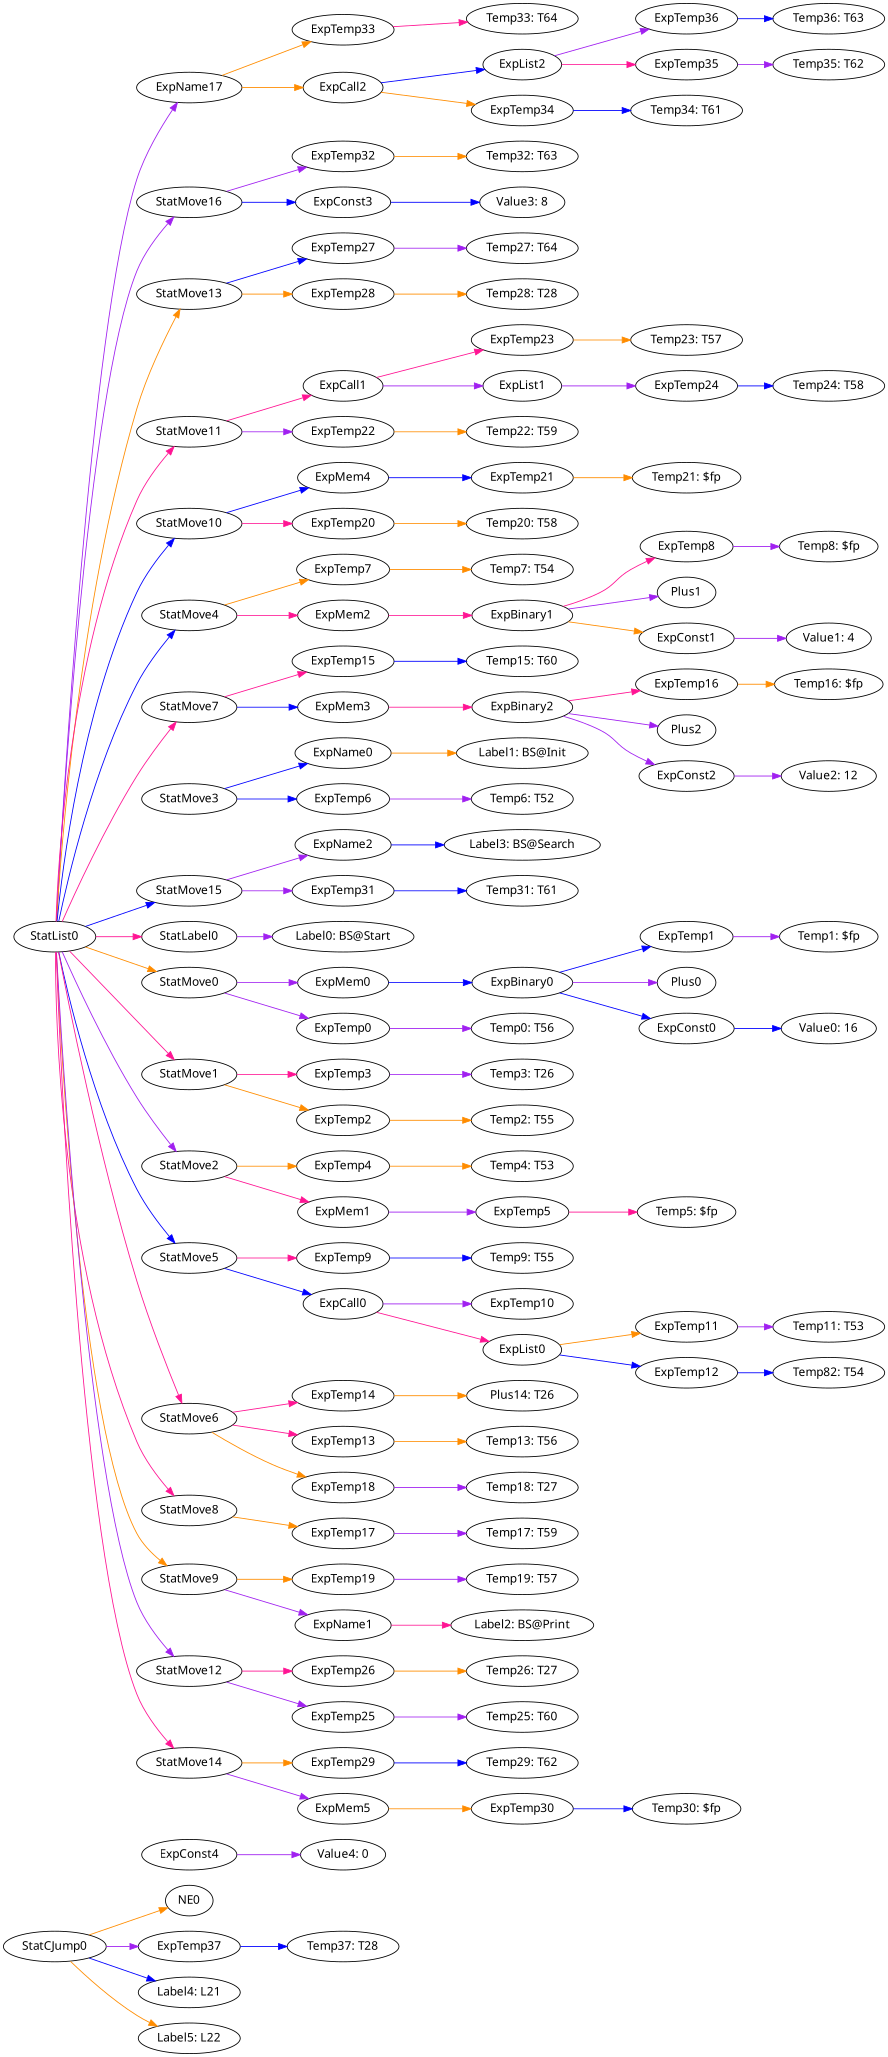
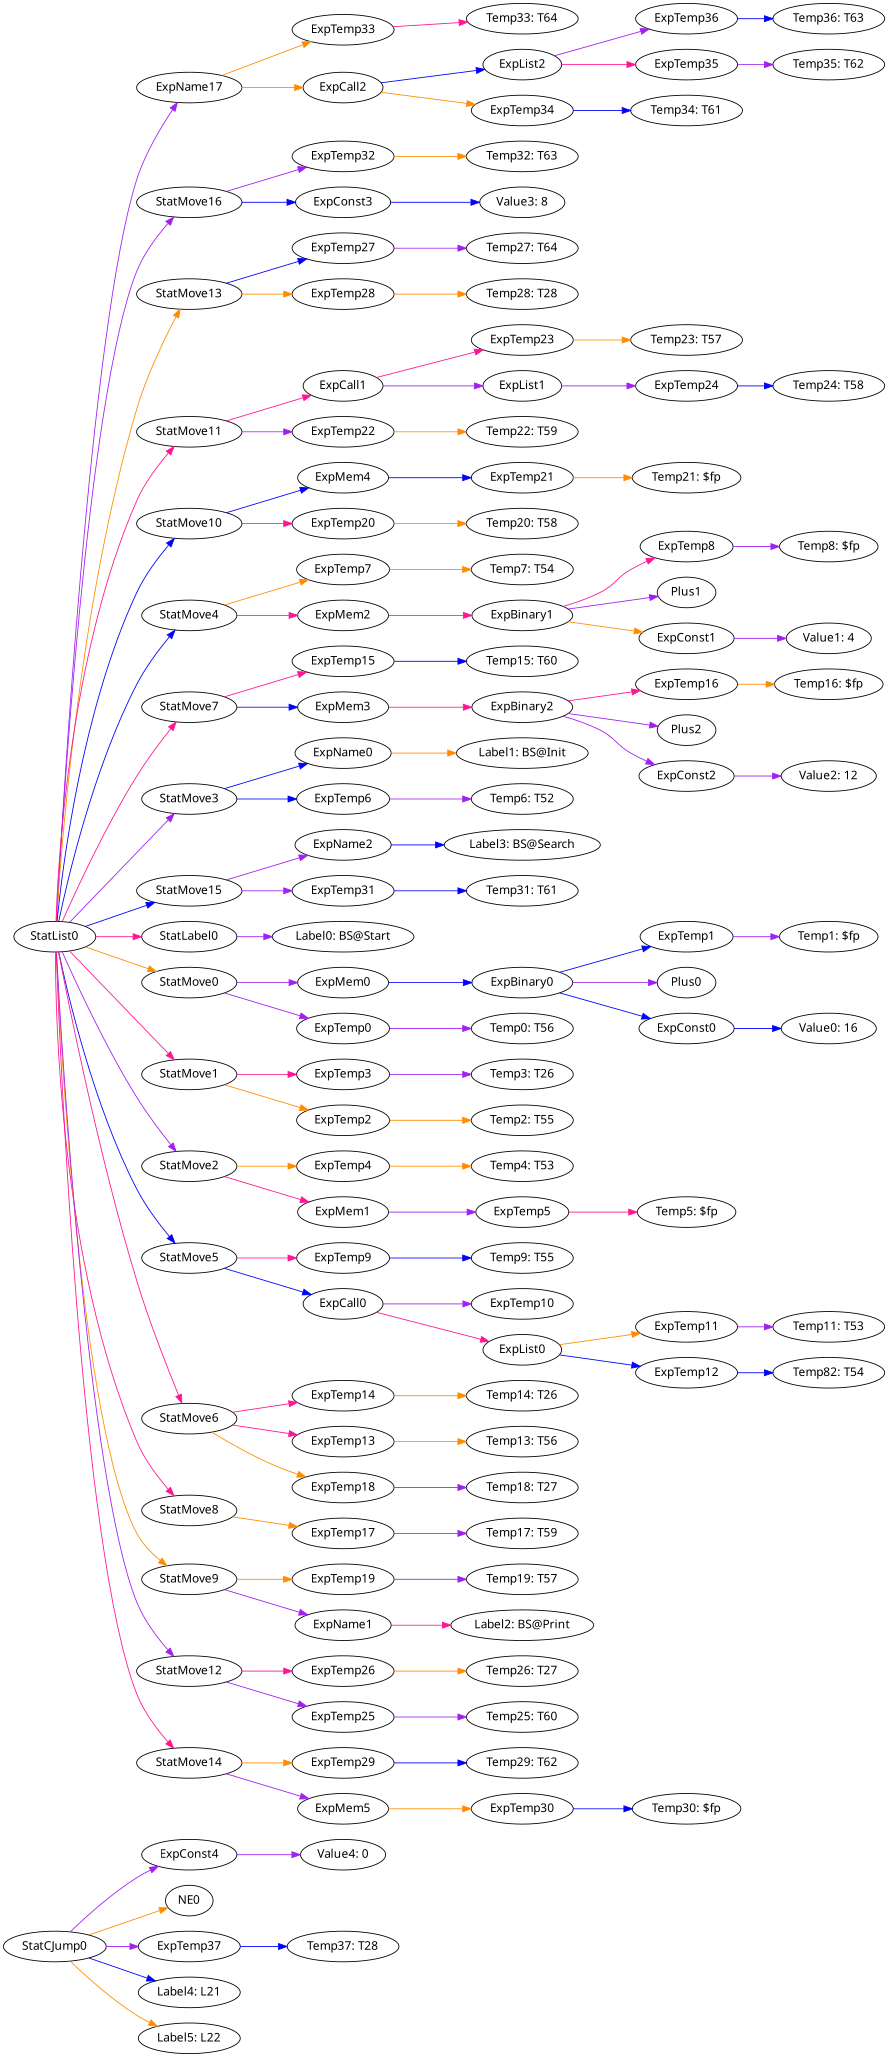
none -> (119, 871)
(522, 1396) -> (522, 1396)
none -> (108, 1898)
